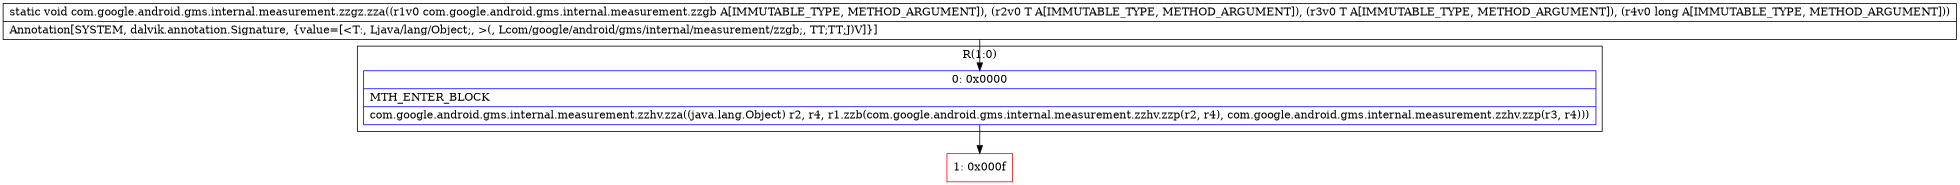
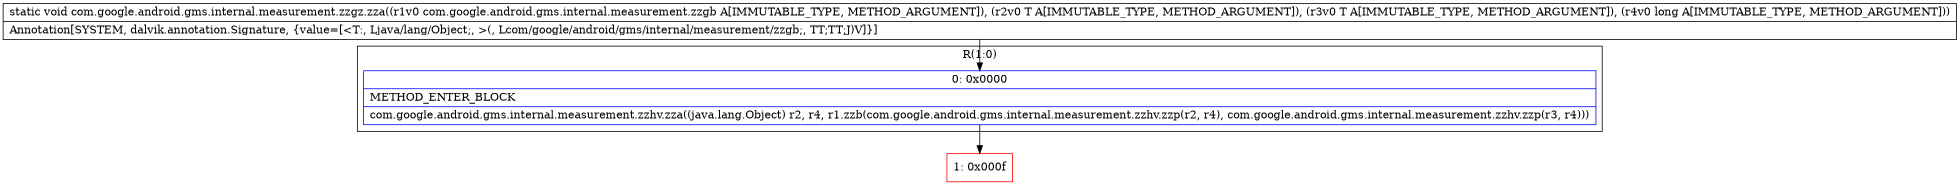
(430, 97) -> (443, 97)
